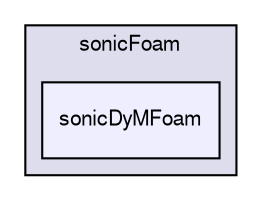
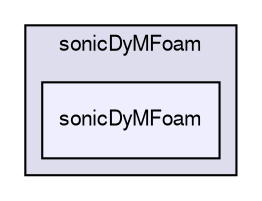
(131, 45) -> (131, 45)
